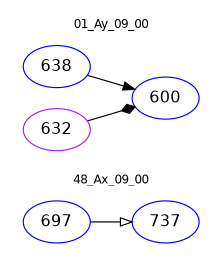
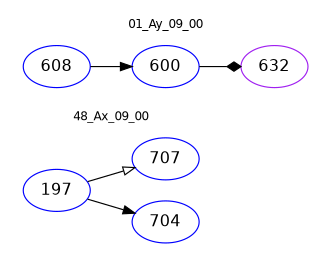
(57, 67) -> (57, 67)
(104, 116) -> (213, 67)
(57, 222) -> (57, 190)
(166, 222) -> (166, 159)
none -> (166, 222)
